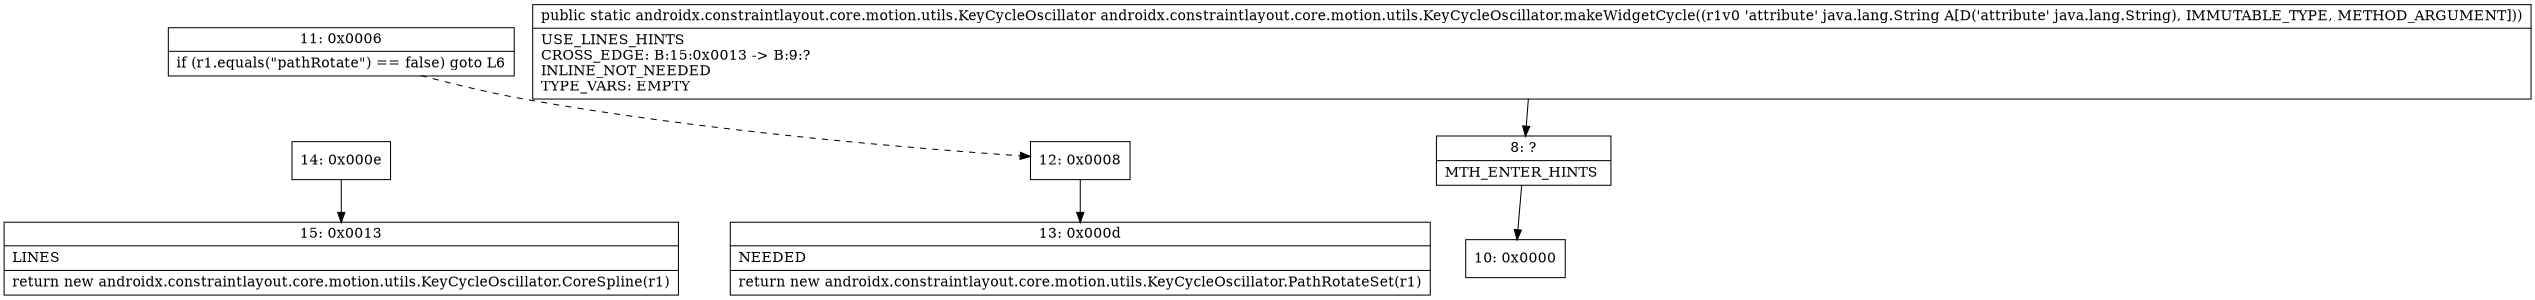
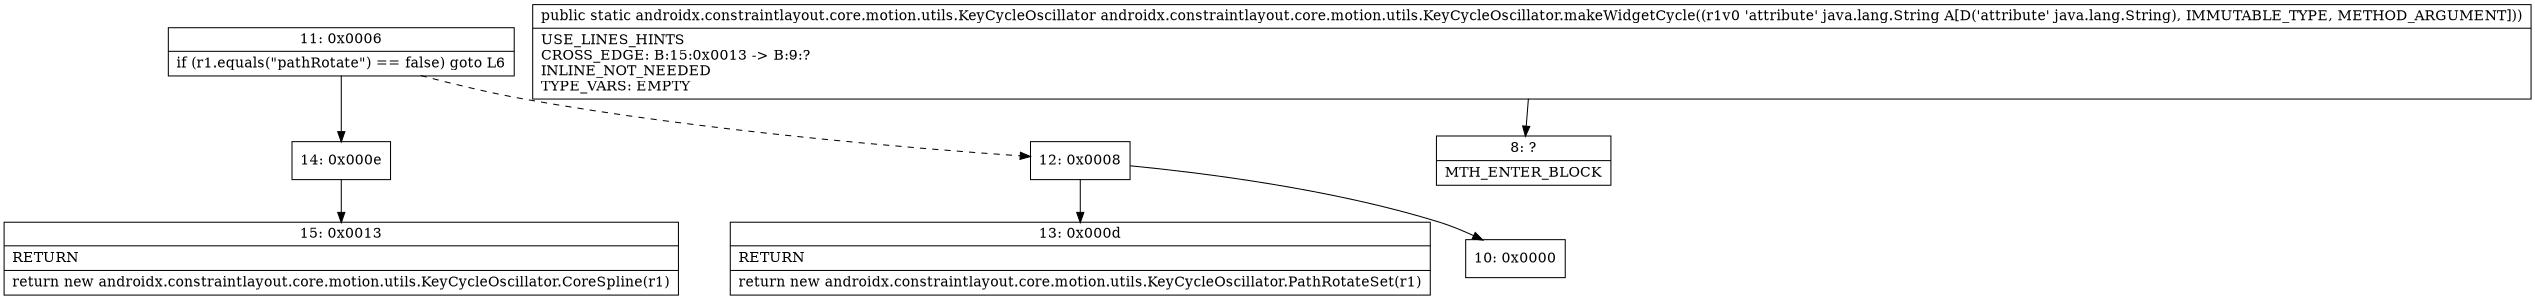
none -> (341, 103)
(1522, 172) -> (1524, 172)
(1520, 207) -> (1304, 190)
(36, 258) -> (46, 258)
(773, 258) -> (772, 258)
